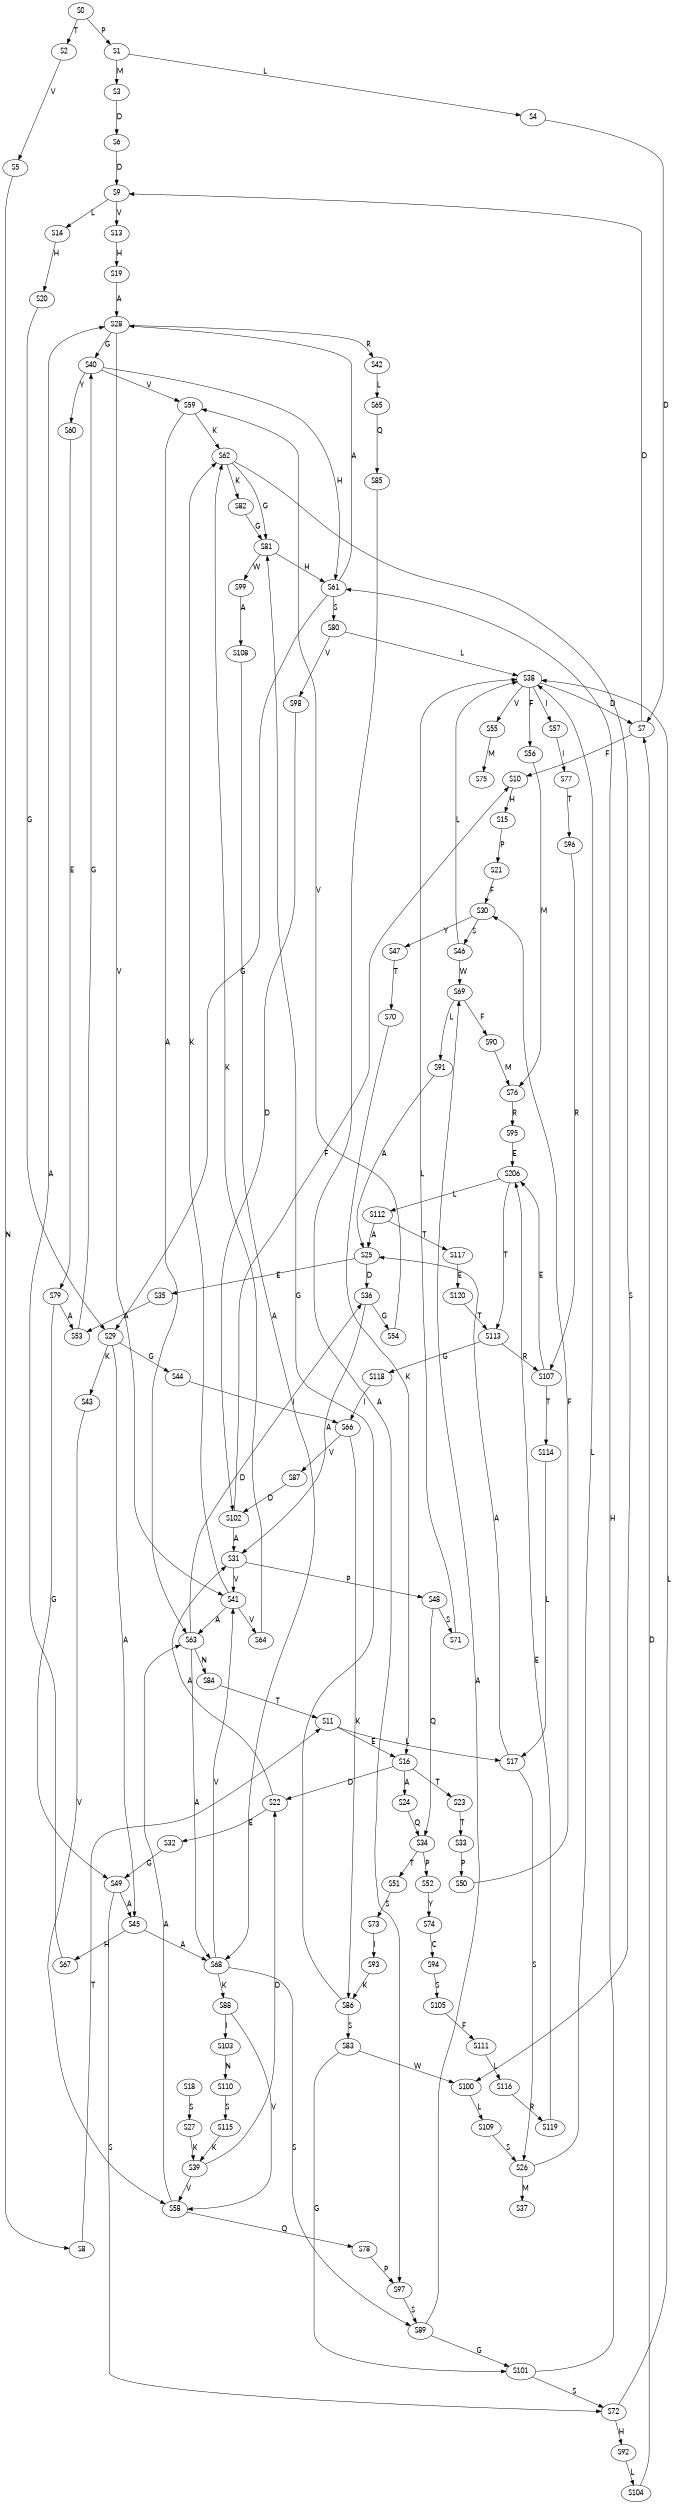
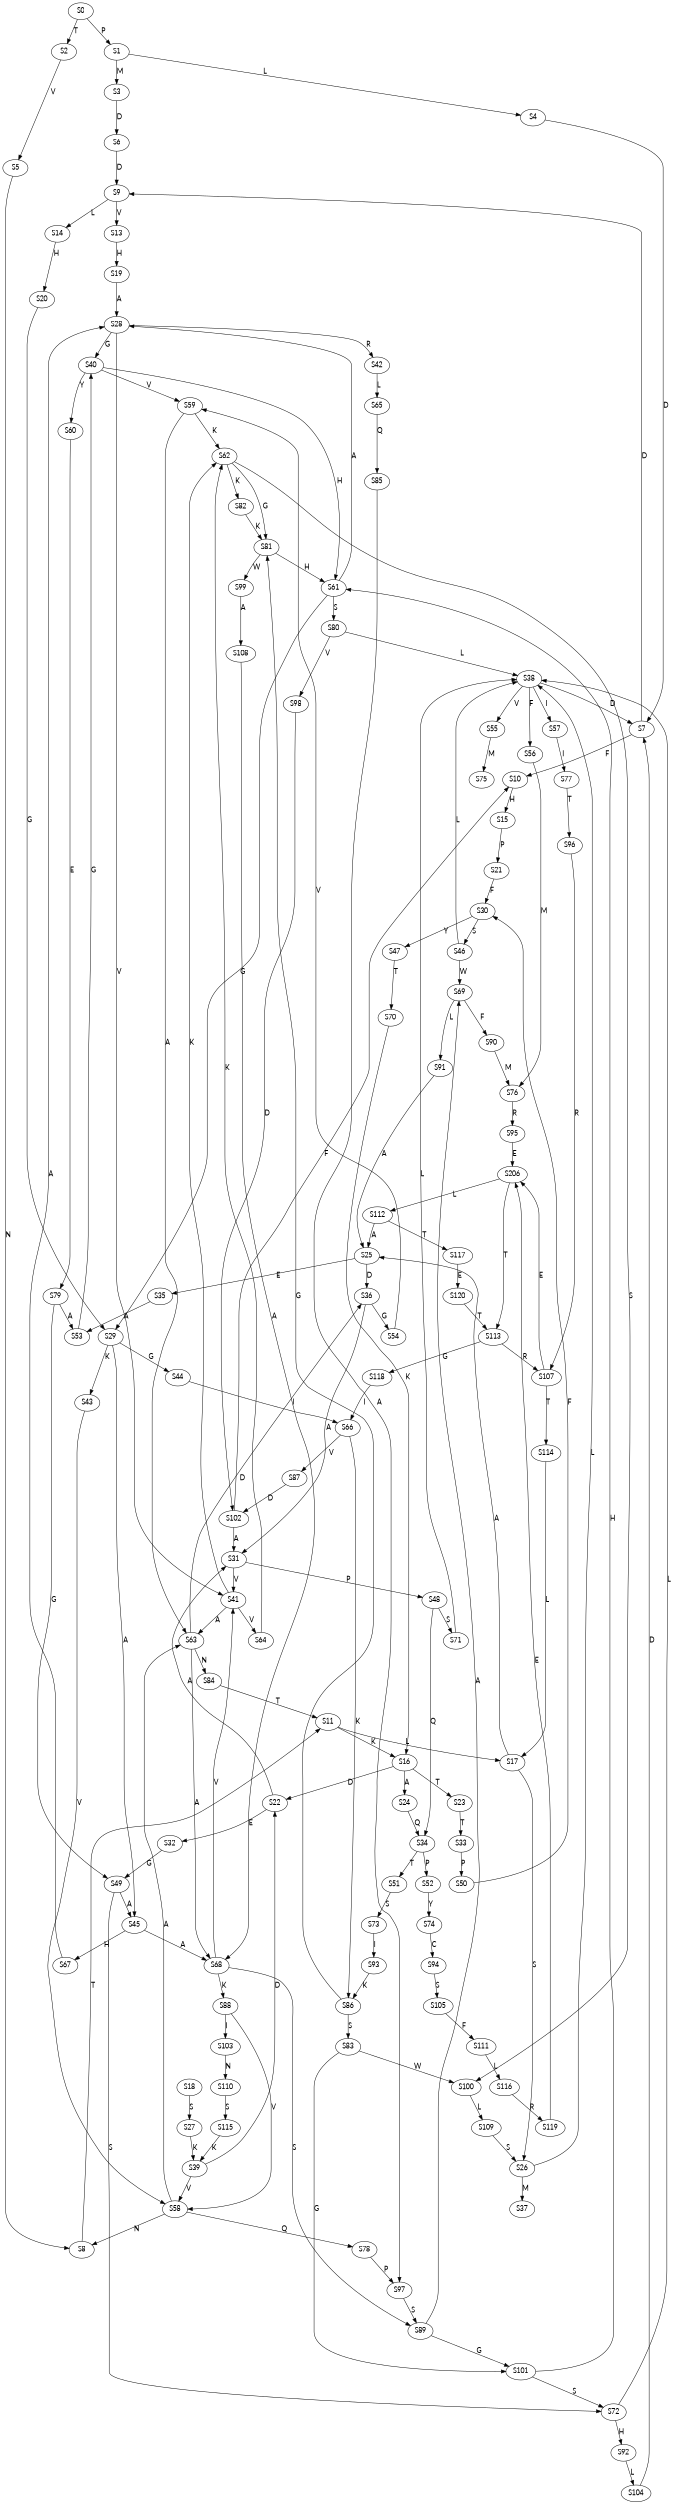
(258, 527) -> (258, 527)
(373, 1742) -> (373, 1742)
none -> (131, 2229)
